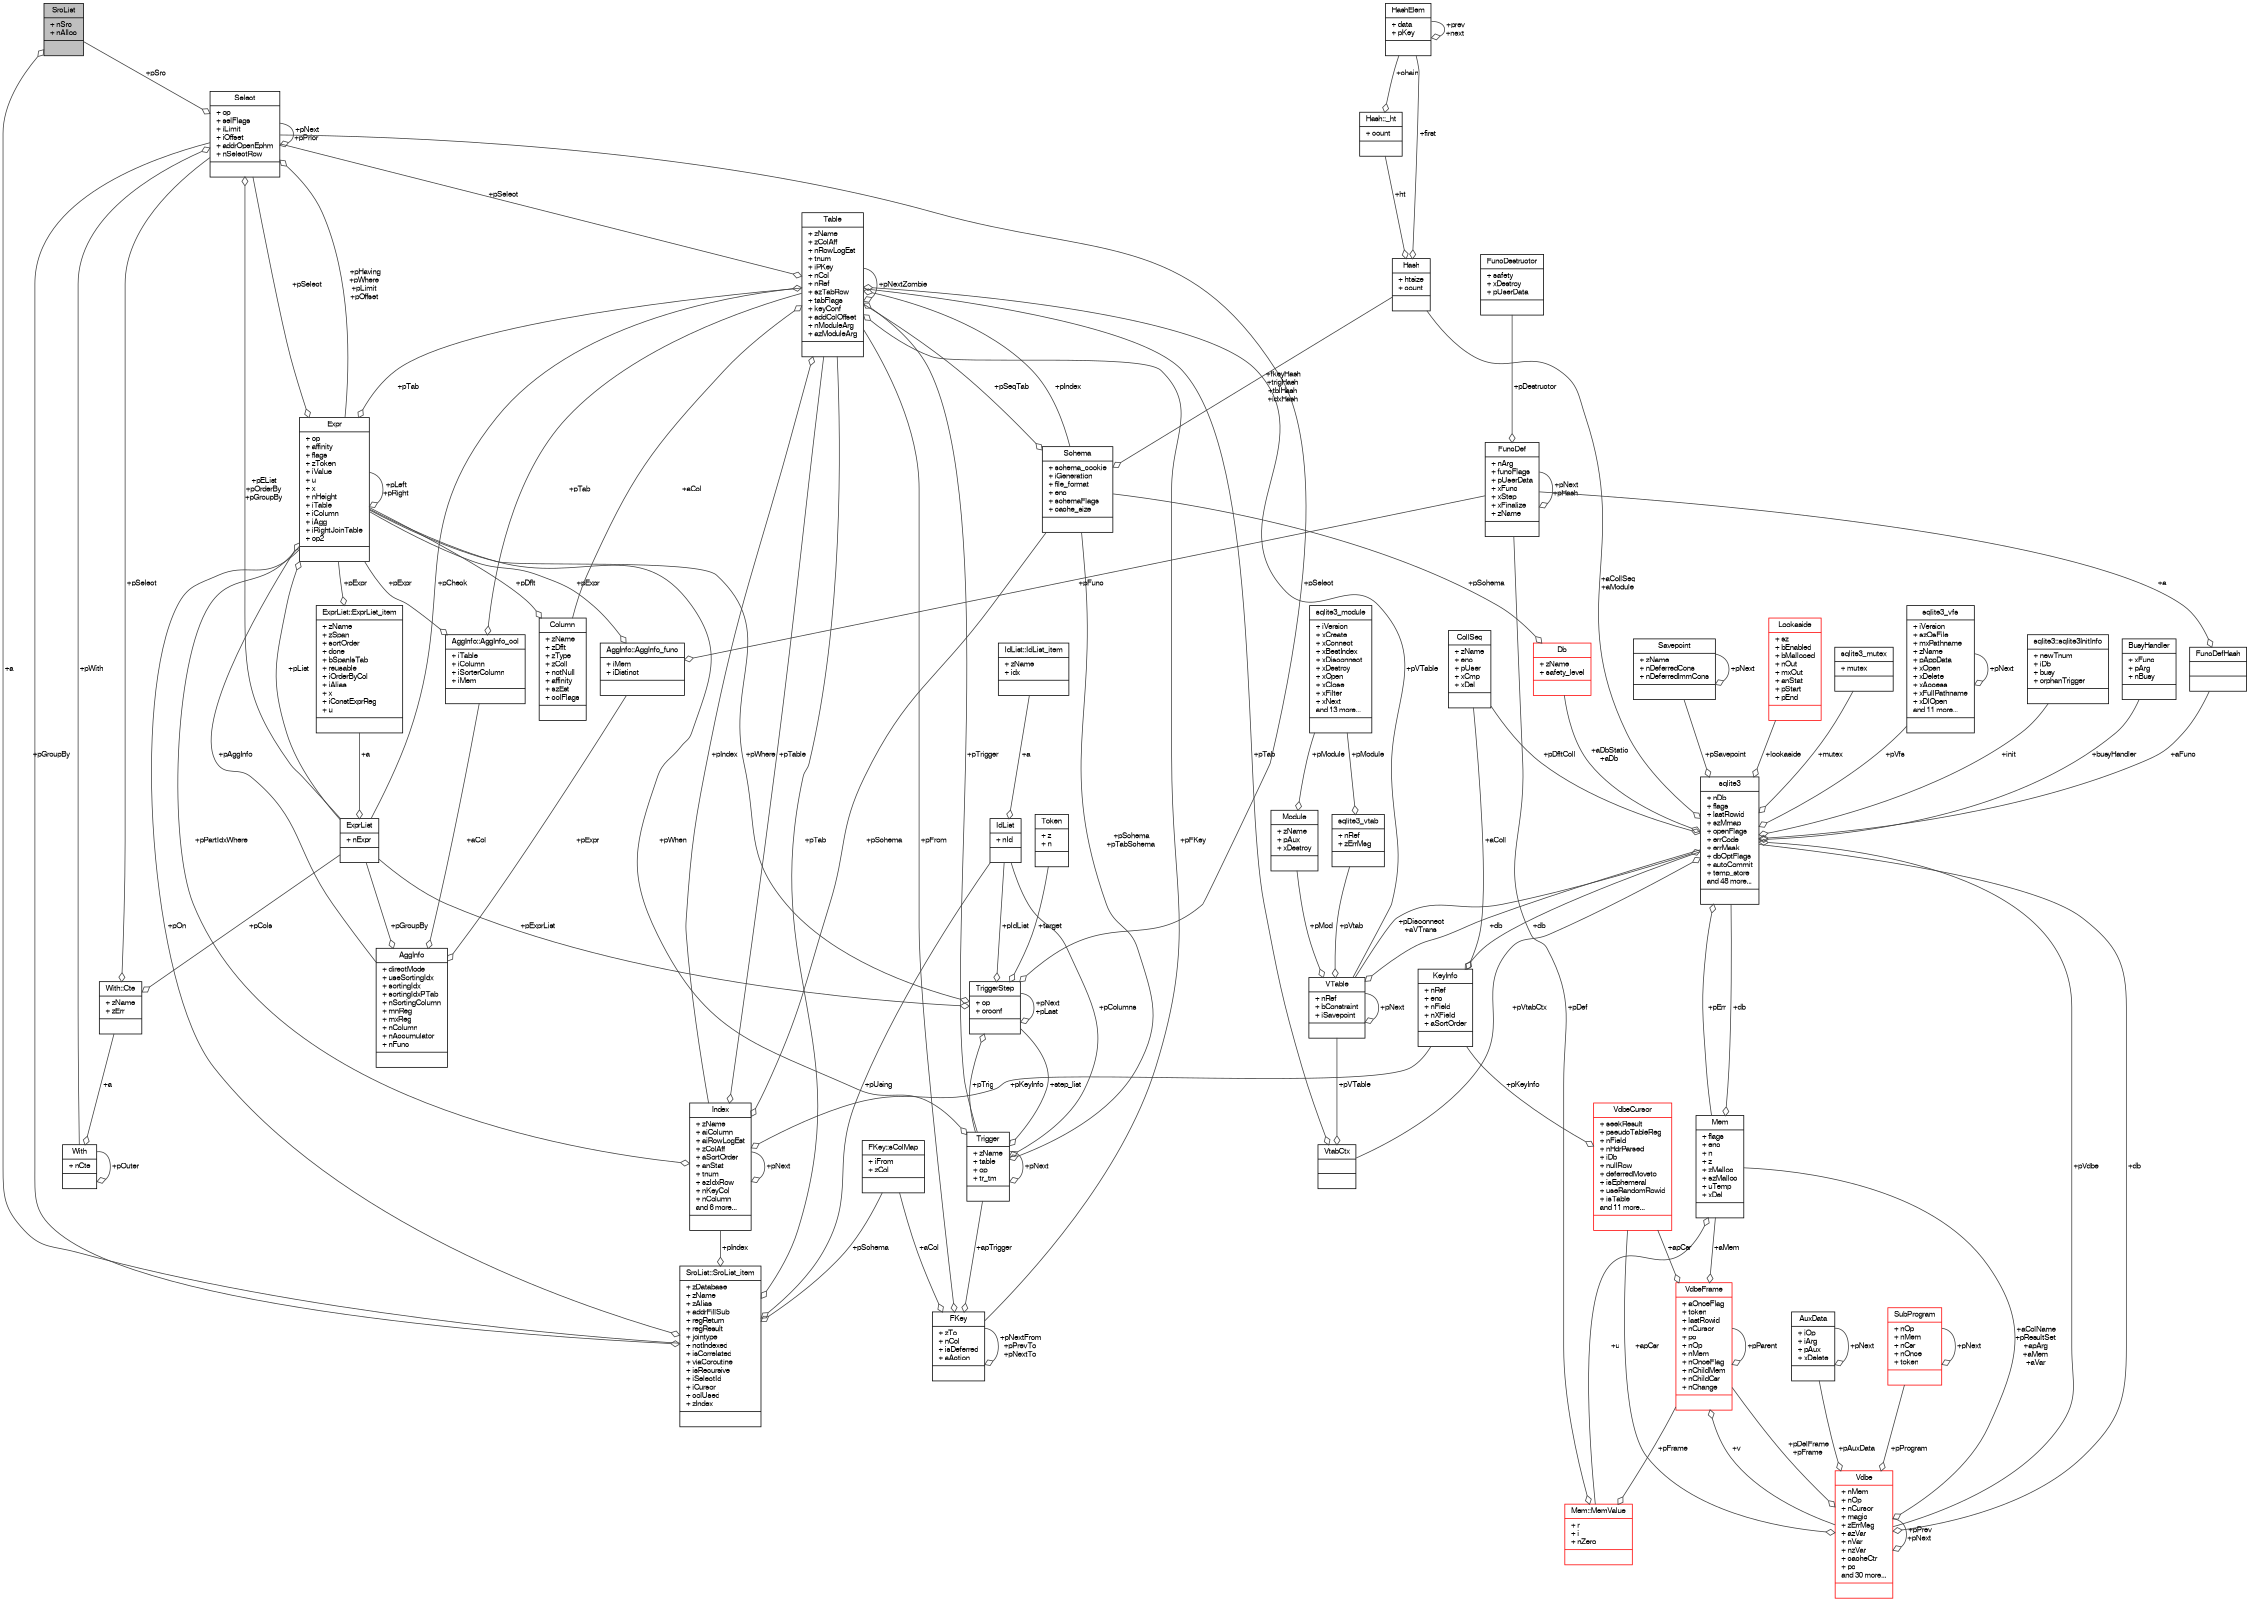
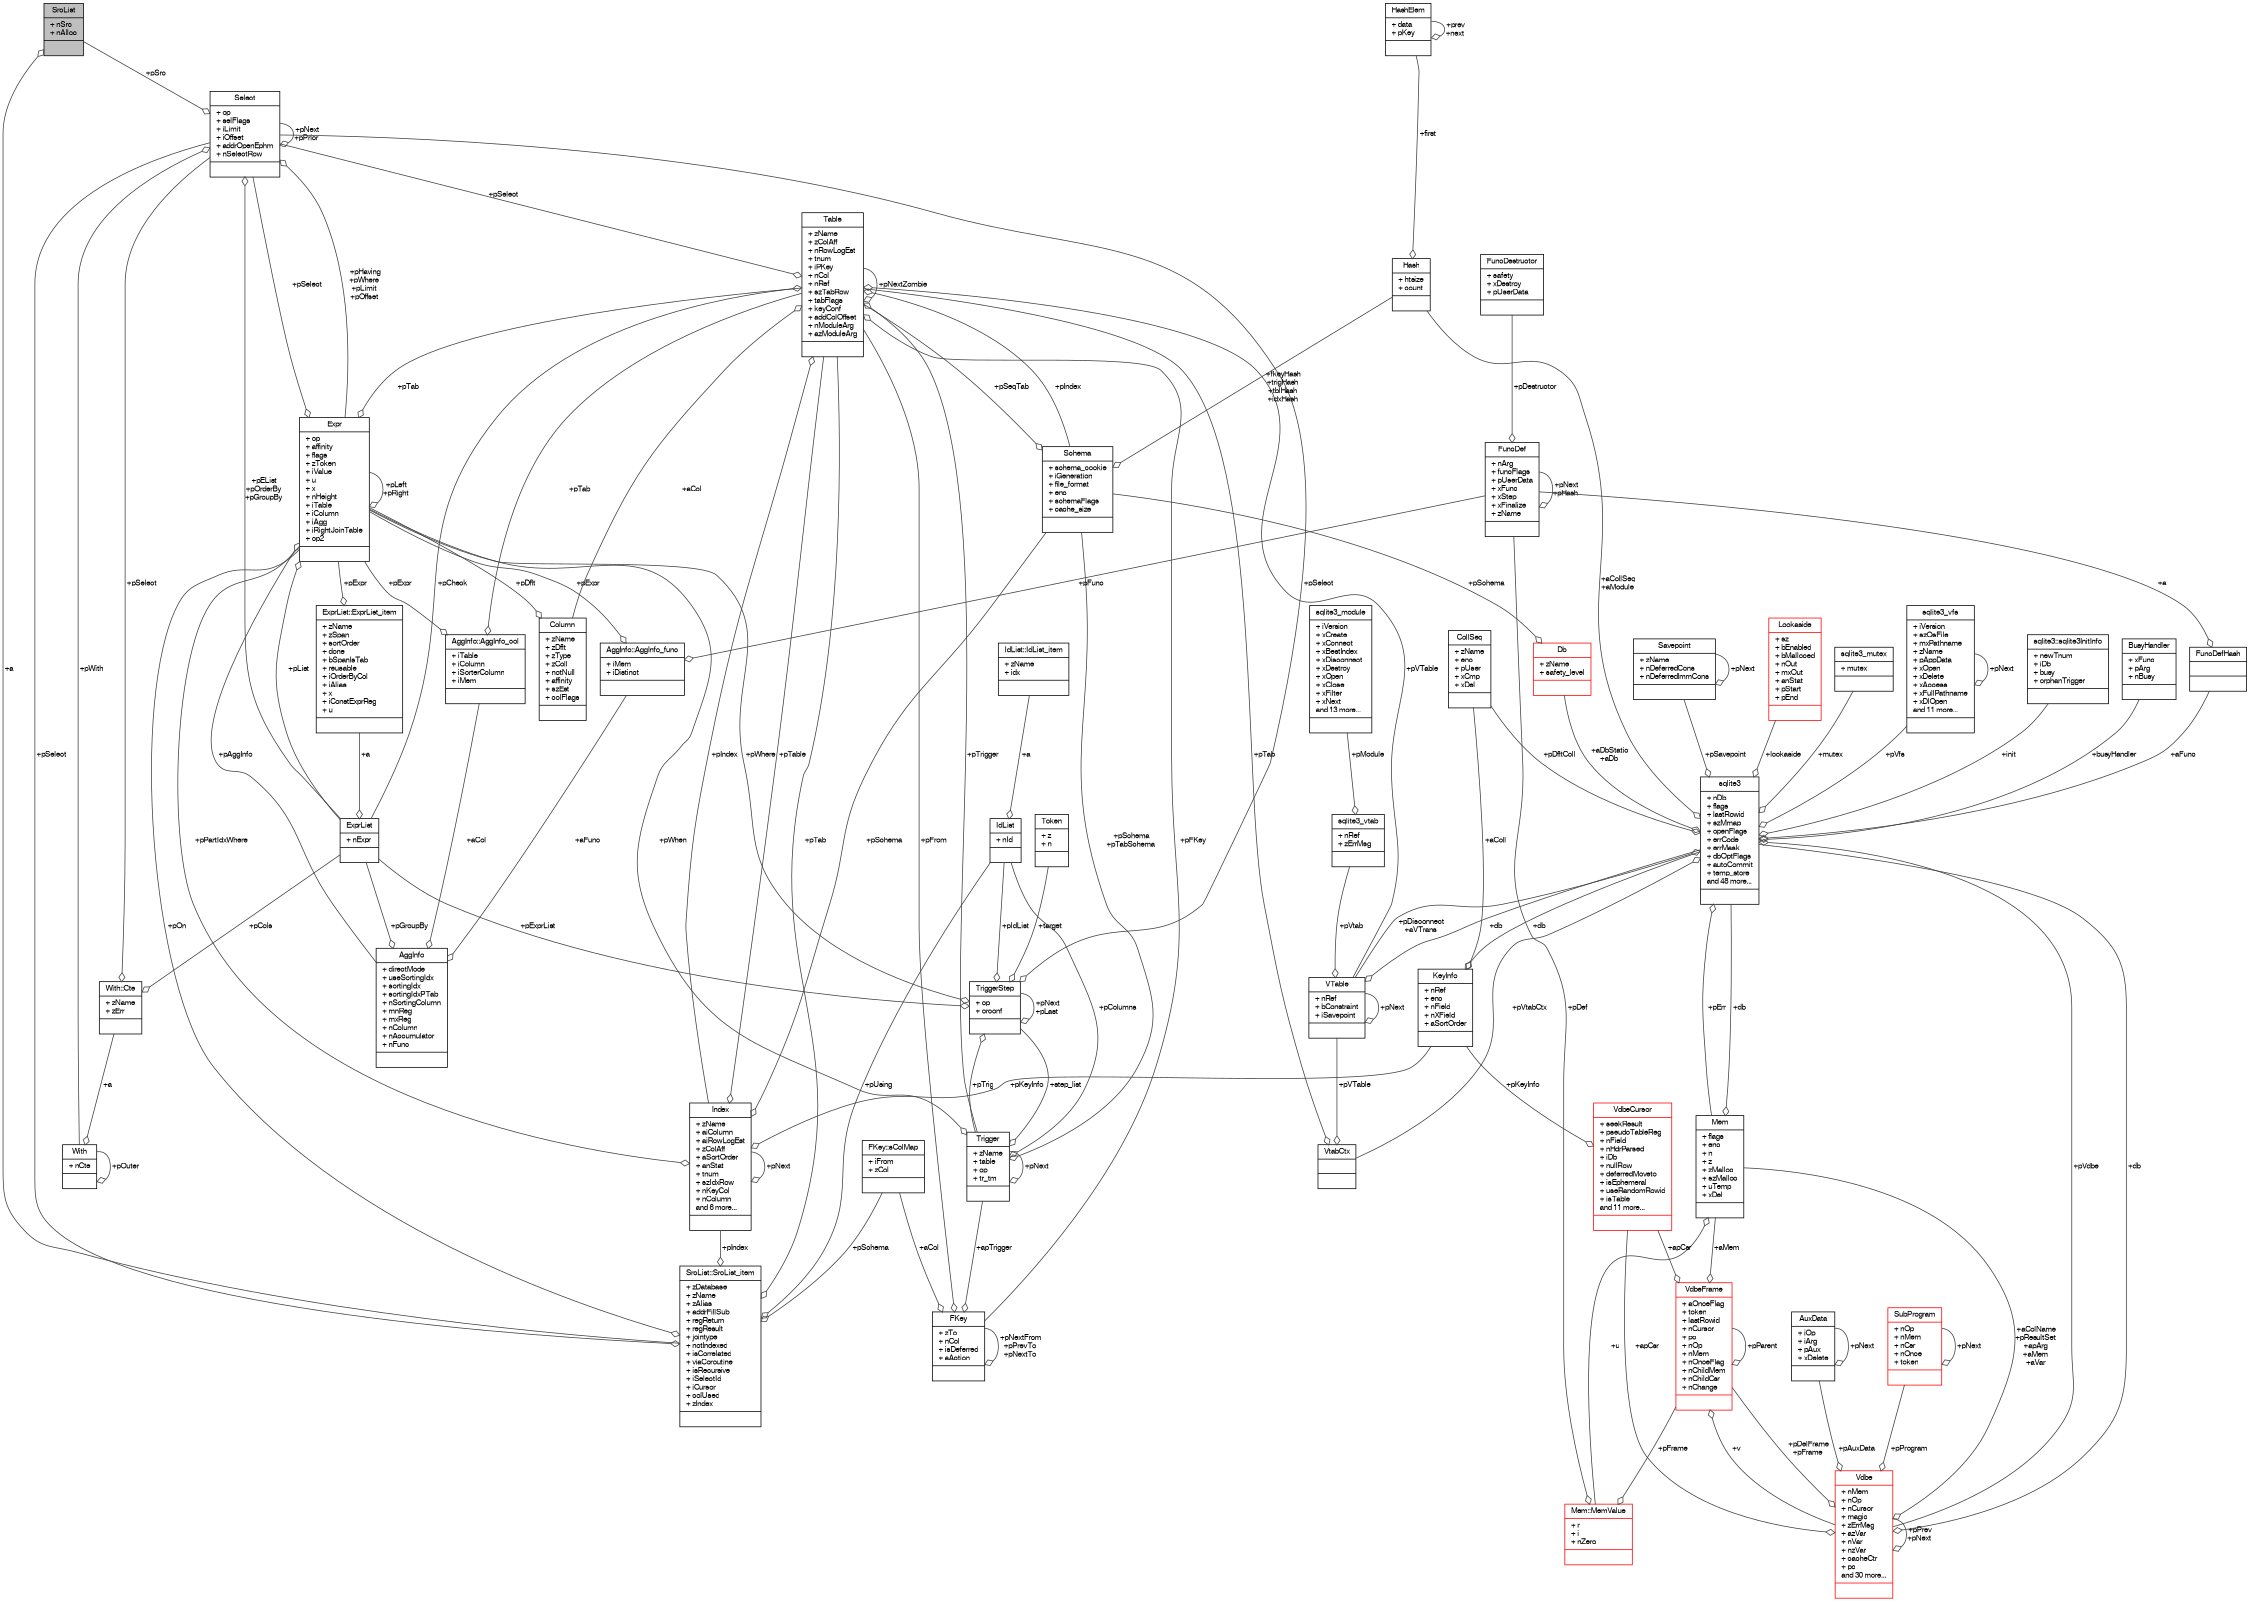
(1381, 134) -> none
(51, 755) -> (51, 755)
(587, 841) -> (587, 841)
(1294, 841) -> none
